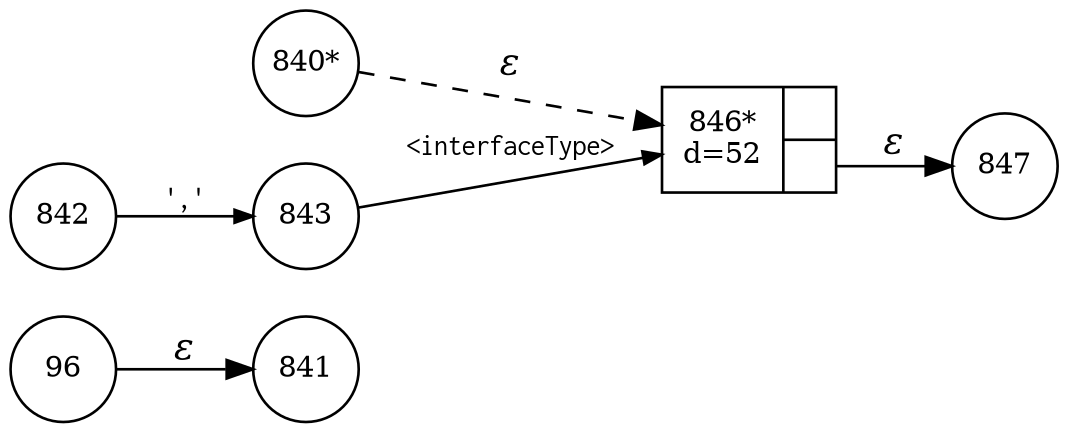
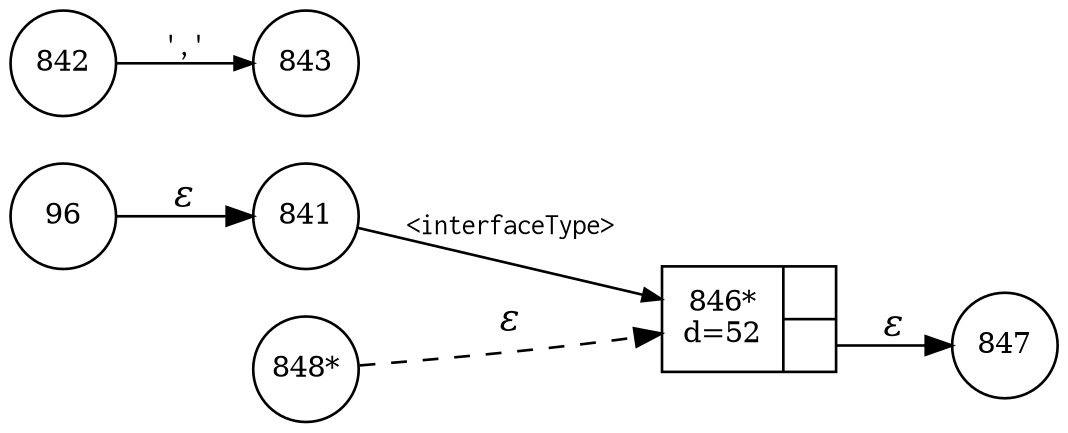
(306, 63) -> (306, 369)
(501, 183) -> (500, 261)
